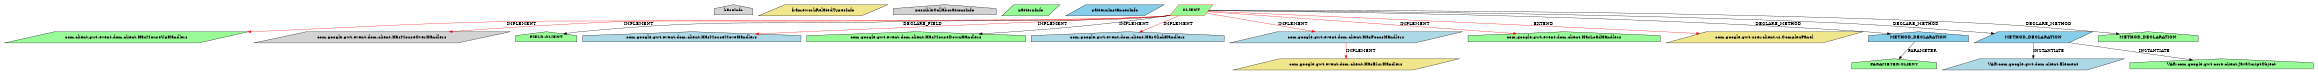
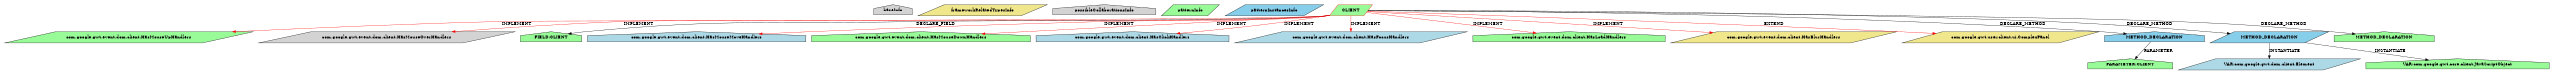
(1076, 27) -> (1157, 25)
(127, 37) -> (129, 37)
(1346, 49) -> (1538, 22)
